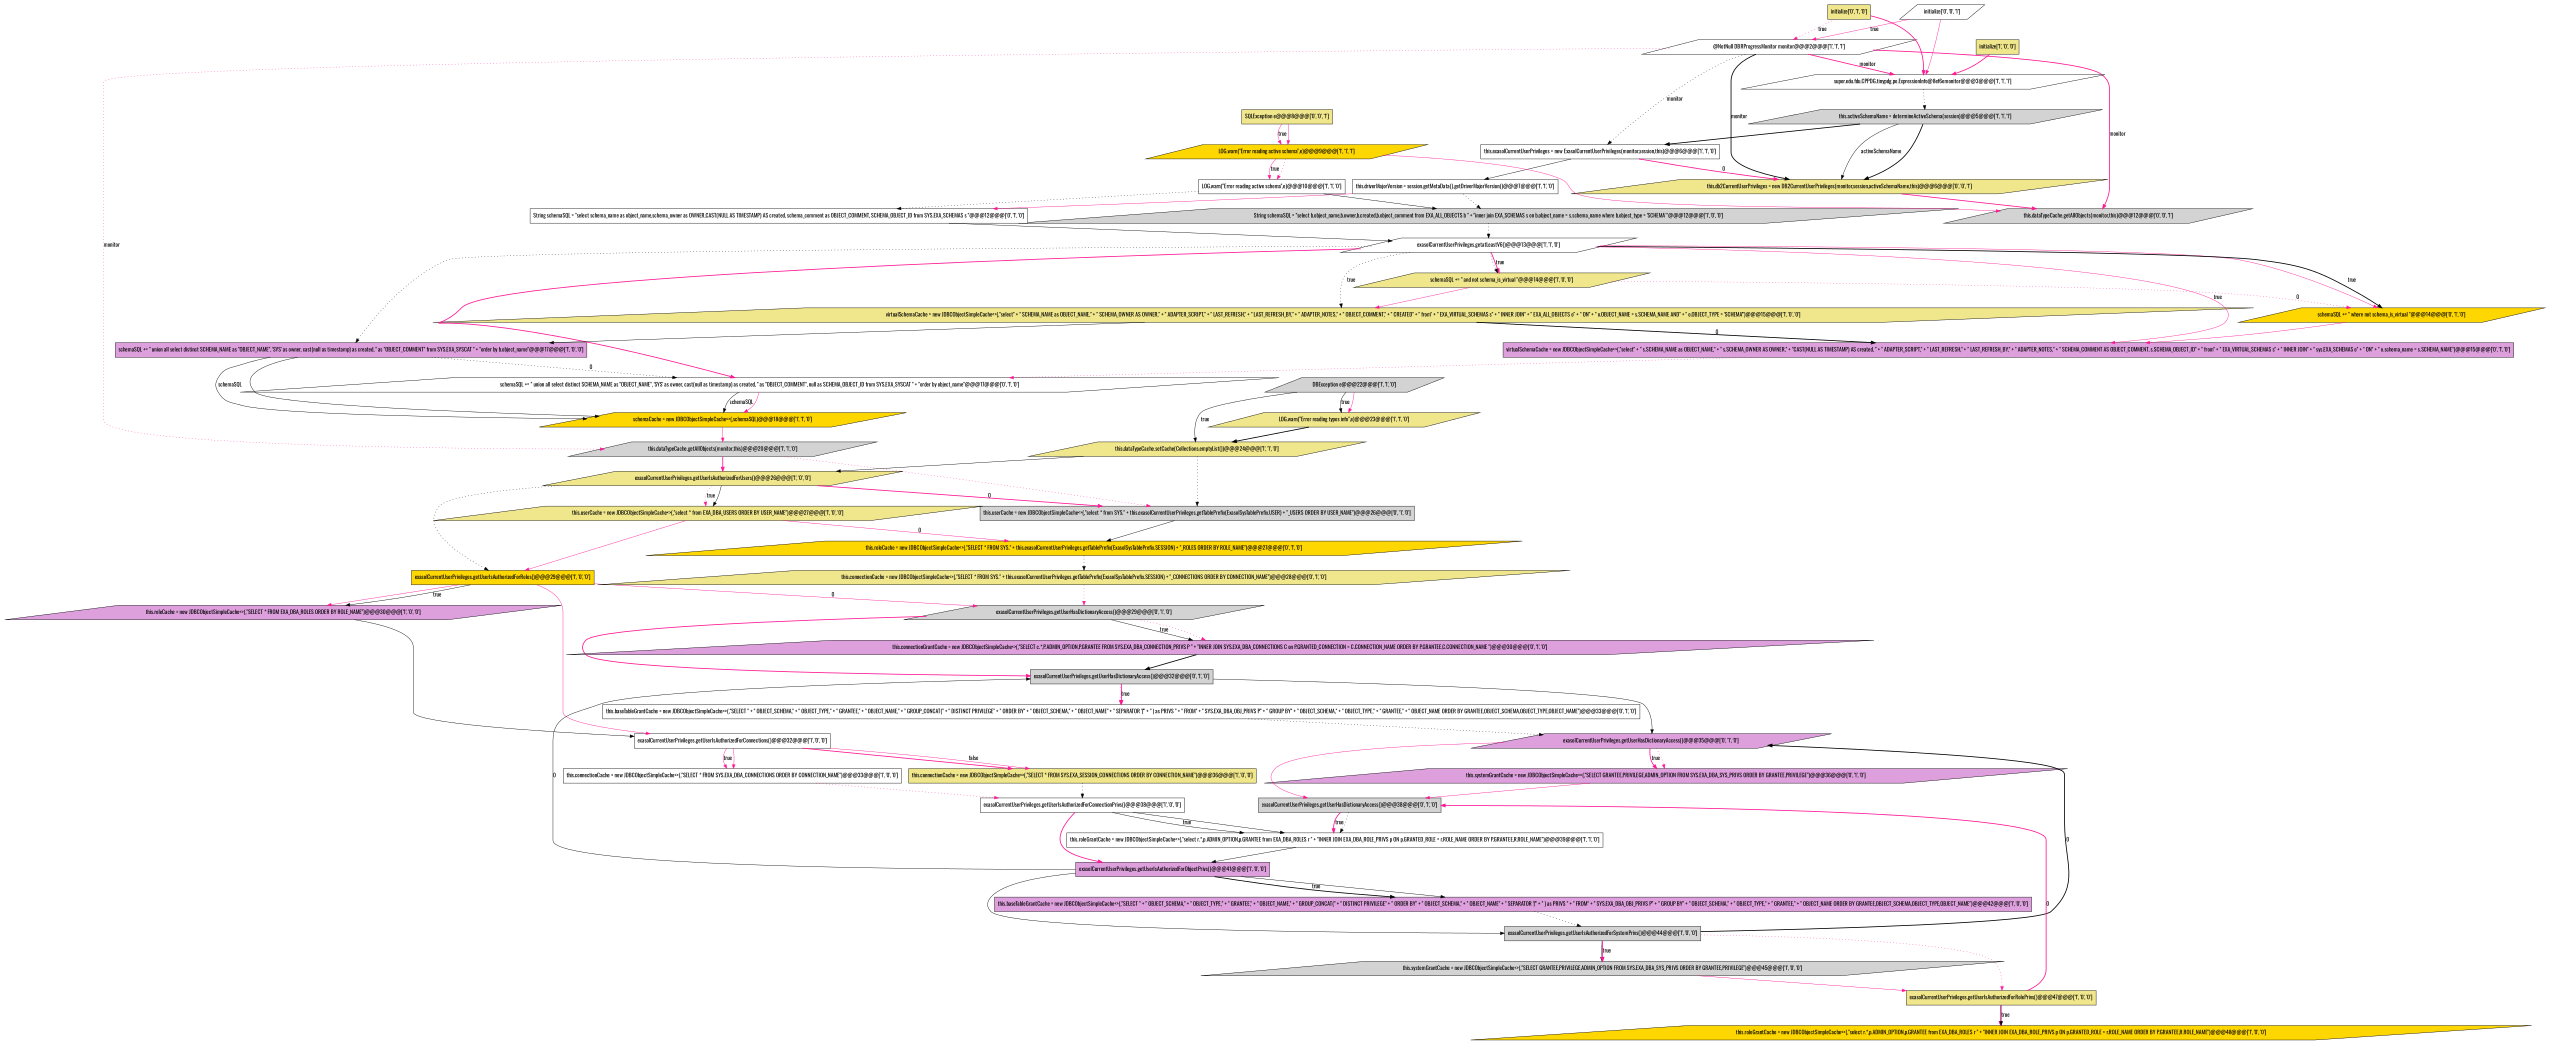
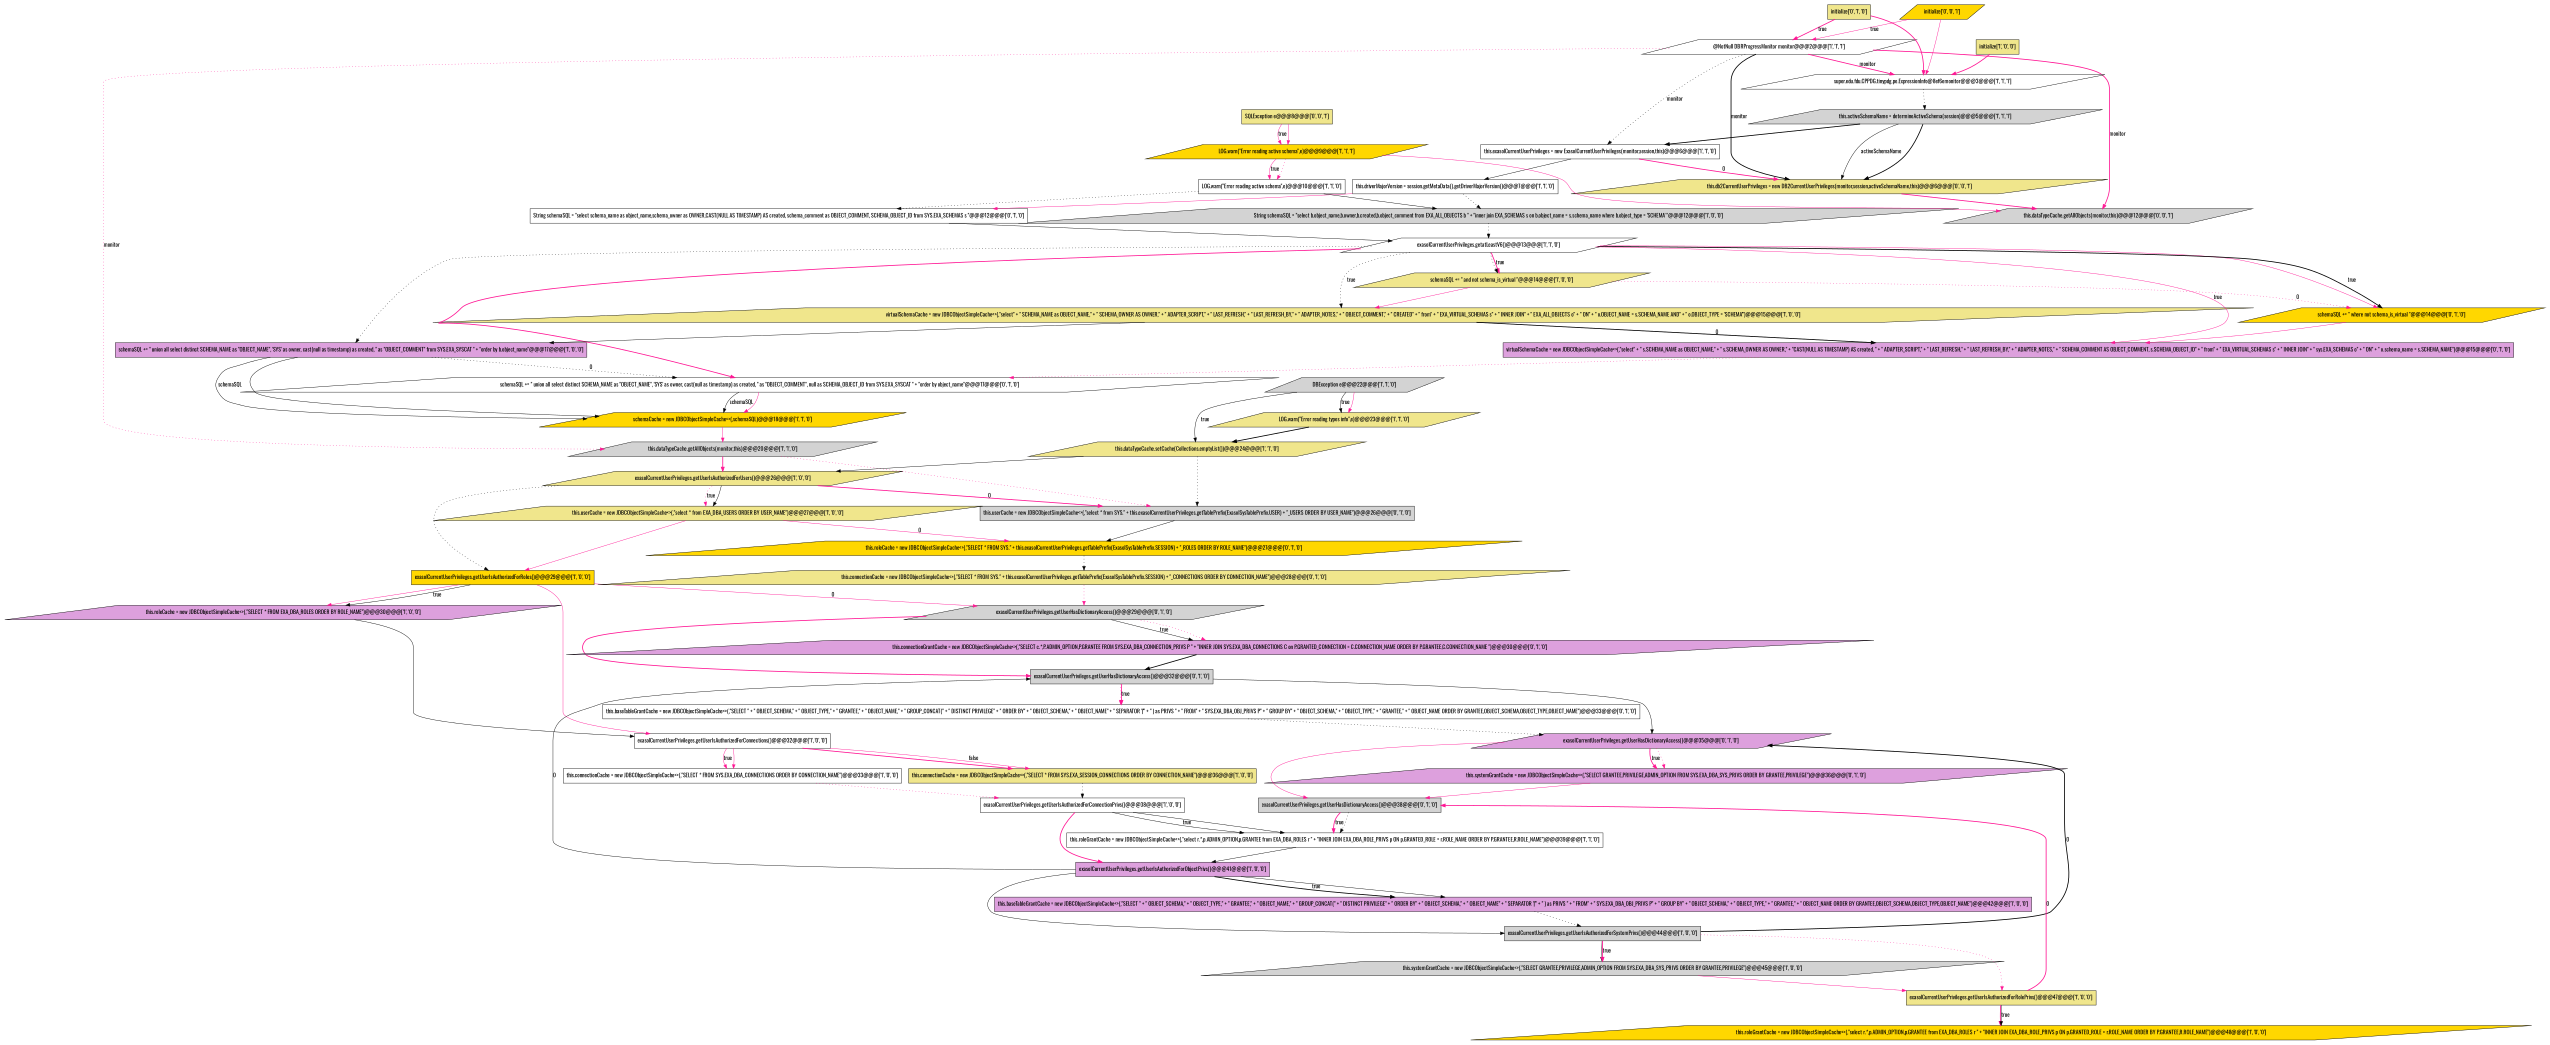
(1942, 12) -> (1942, 12)
(1816, 29) -> (1816, 29)
